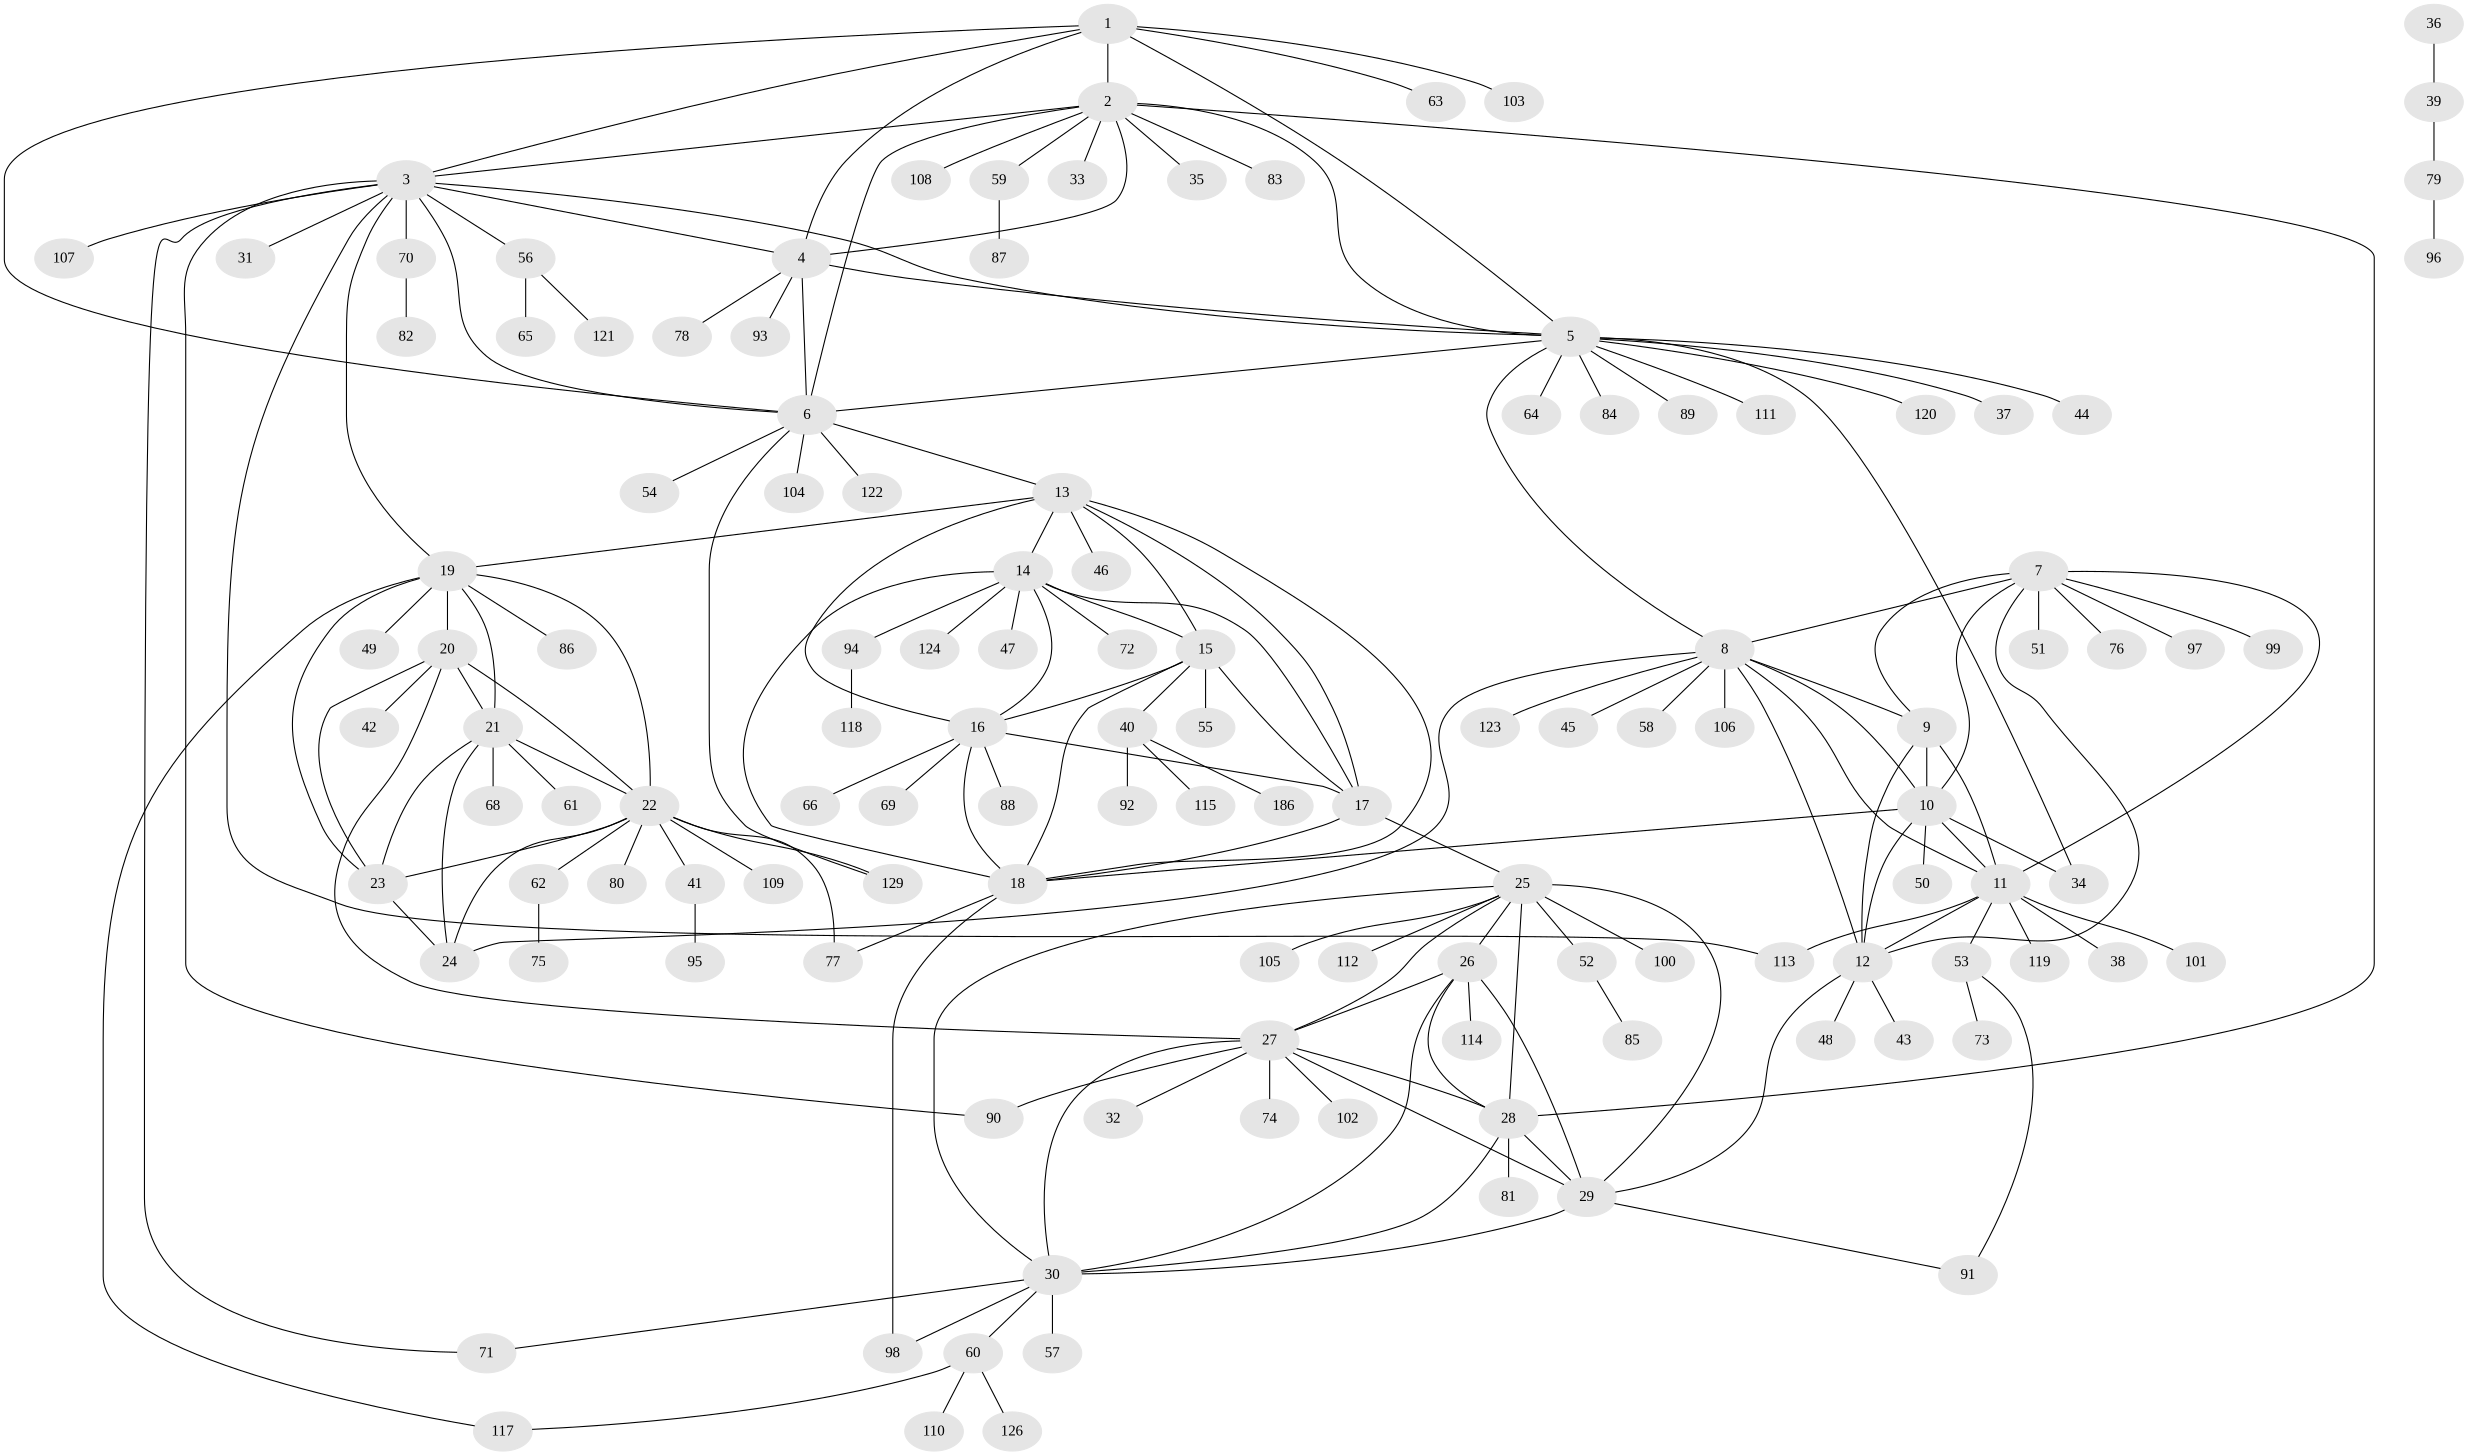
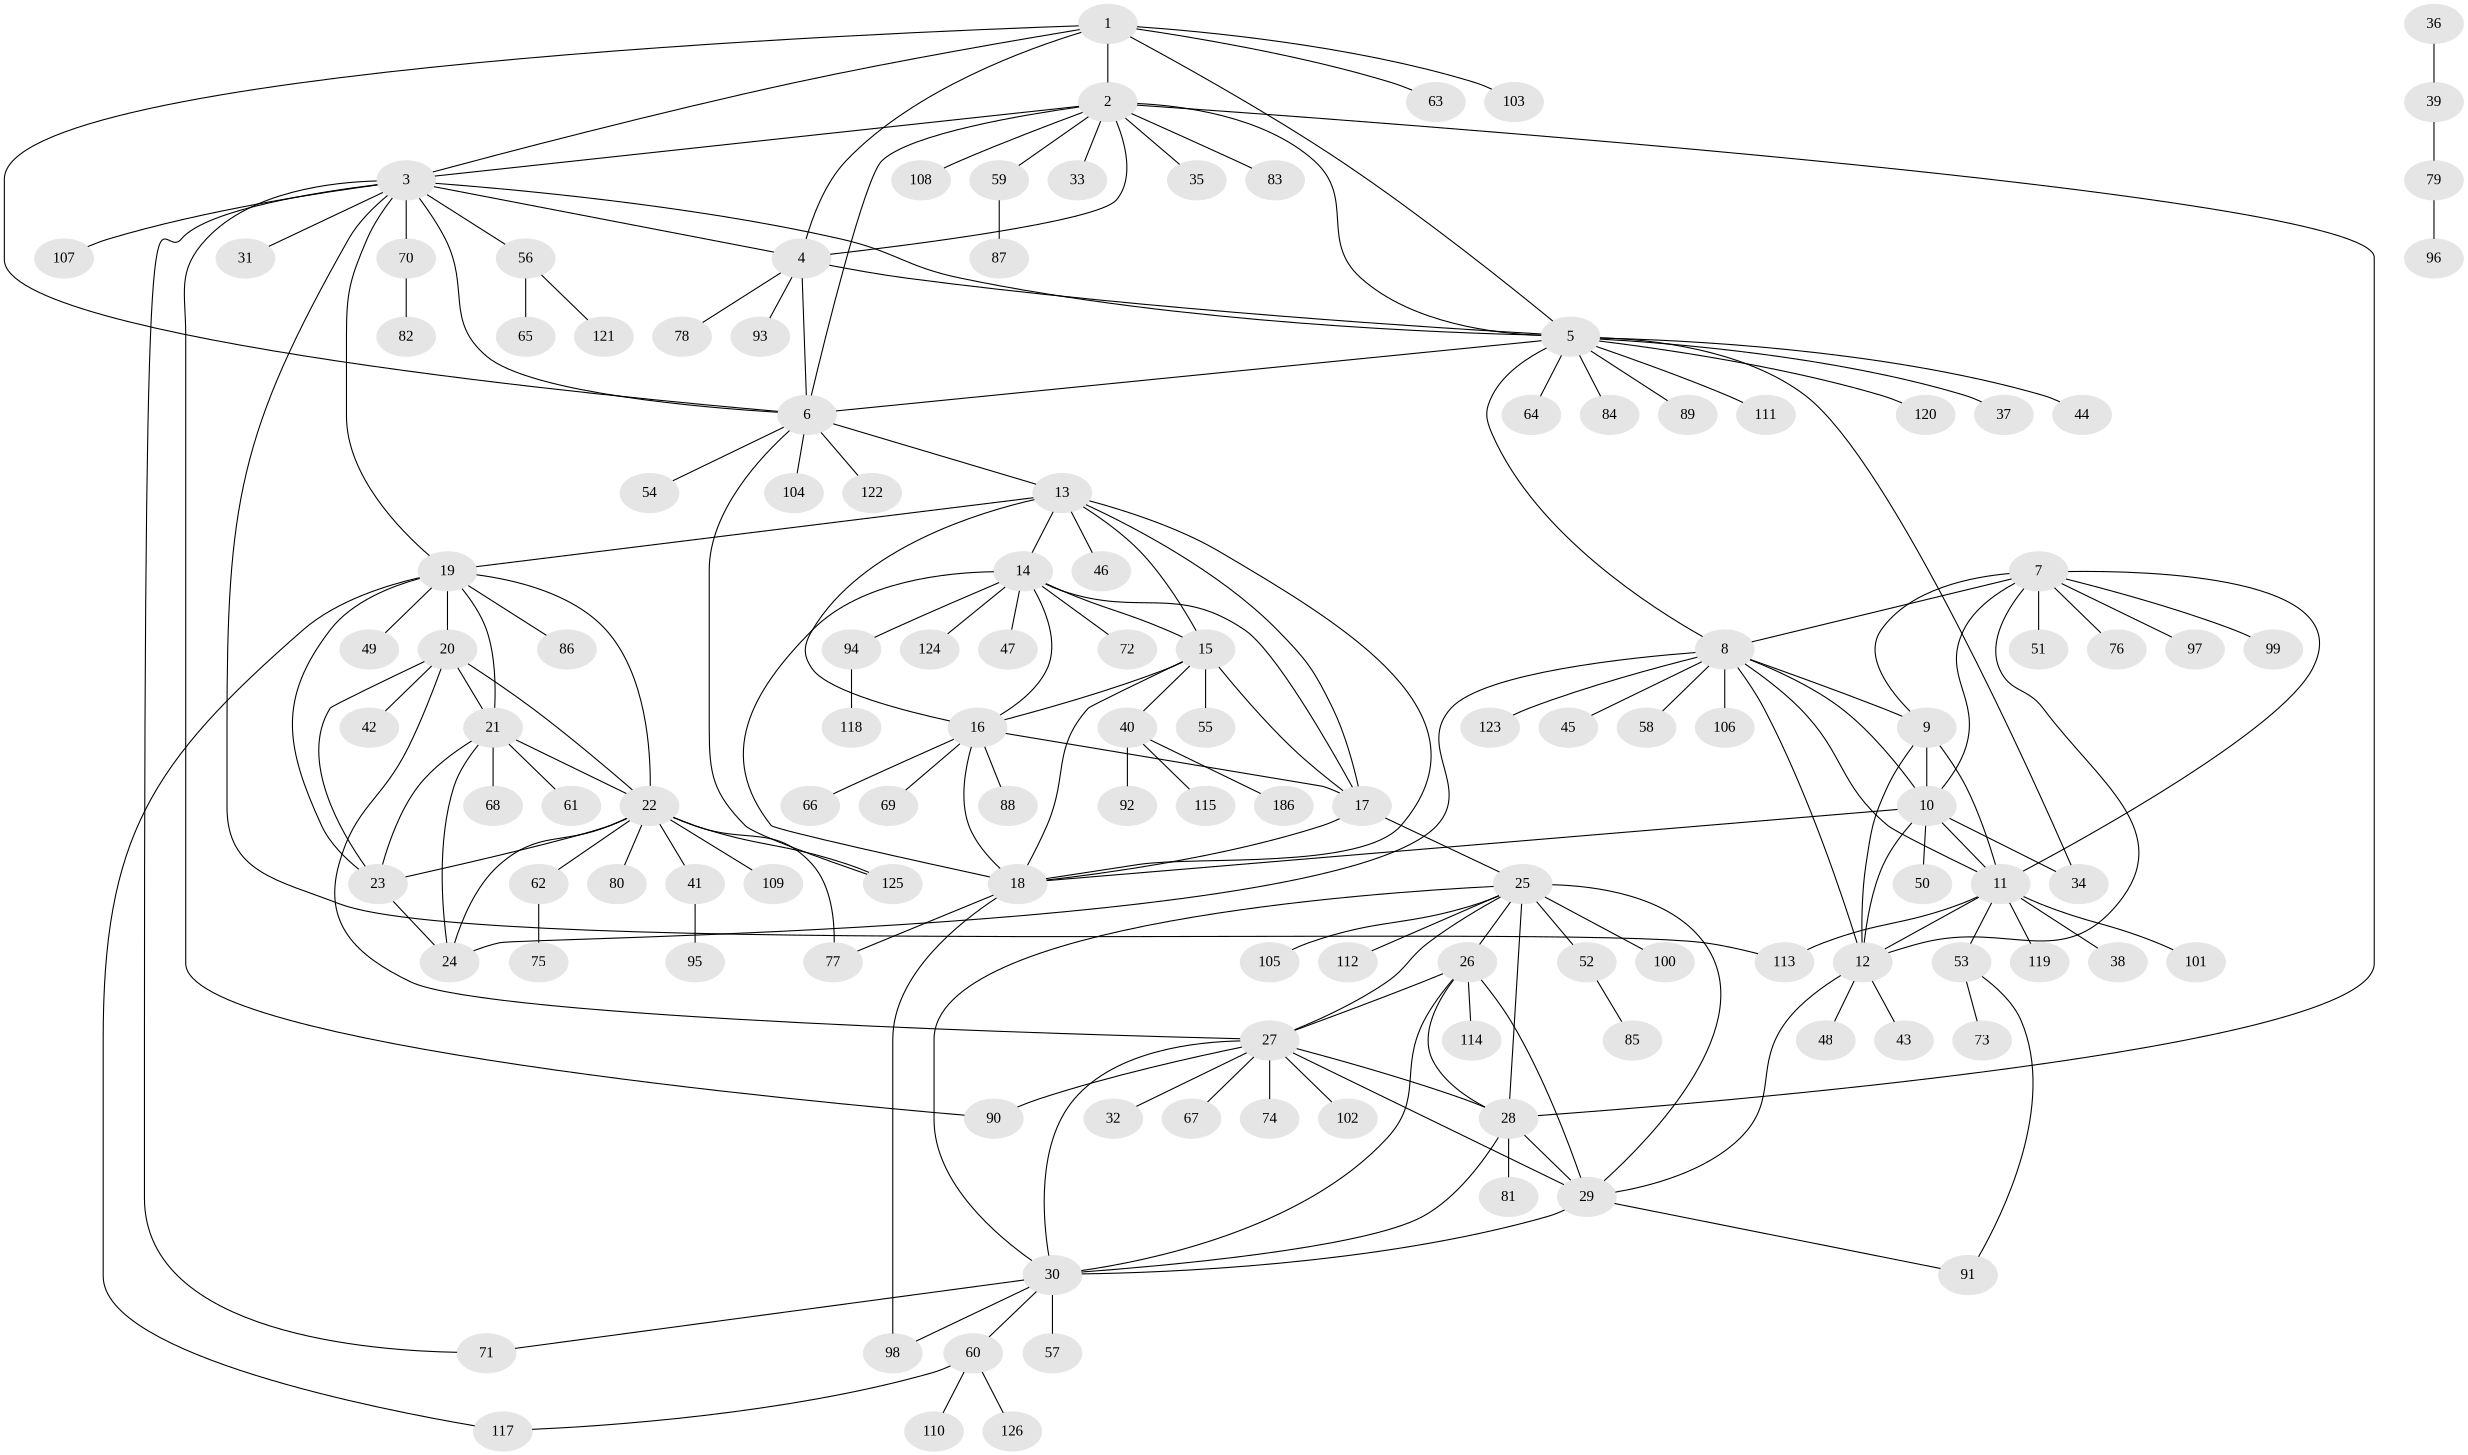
(893, 884) -> (893, 884)
none -> (1191, 1119)
